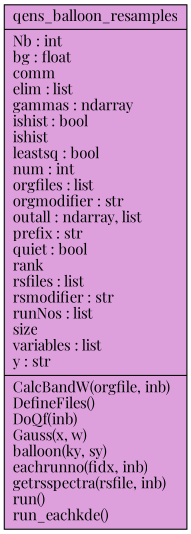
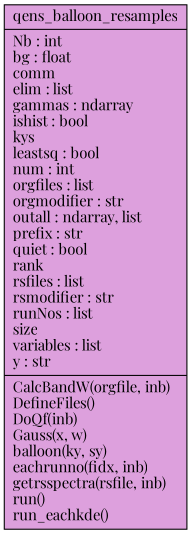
(31, 138) -> (24, 138)
